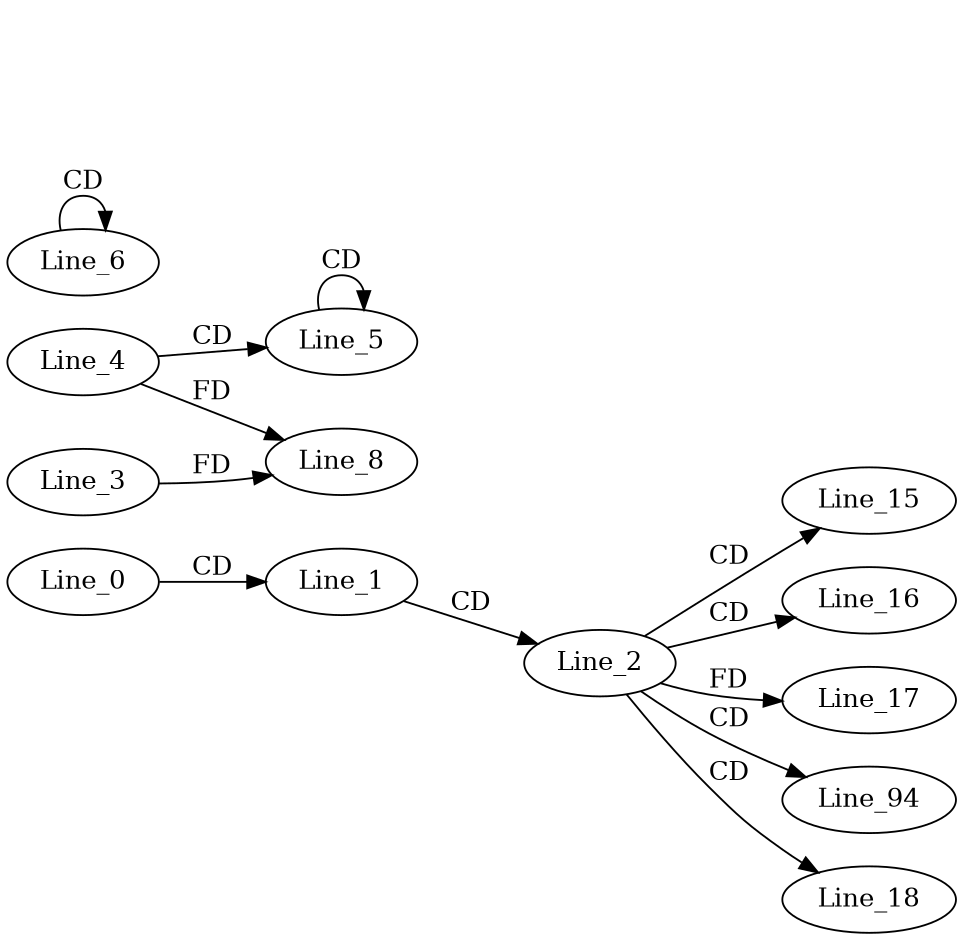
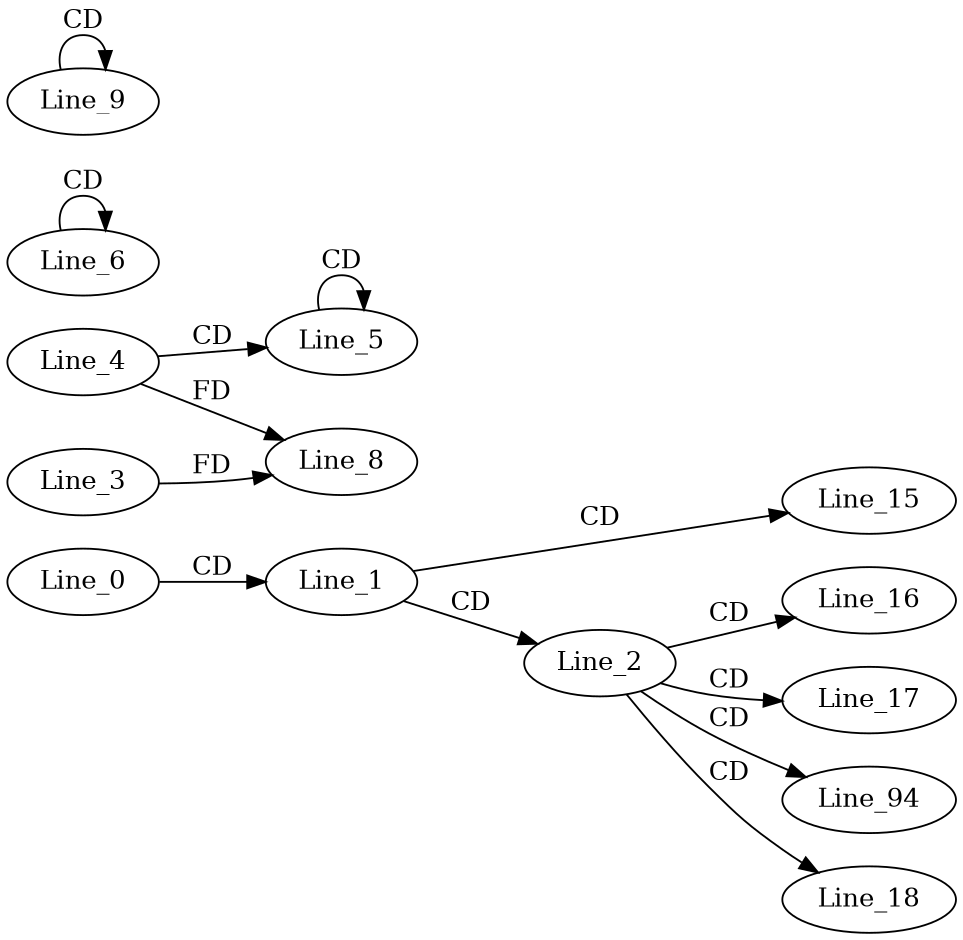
none -> (83, 102)
(724, 587) -> (592, 543)
(729, 681) -> (729, 681)
